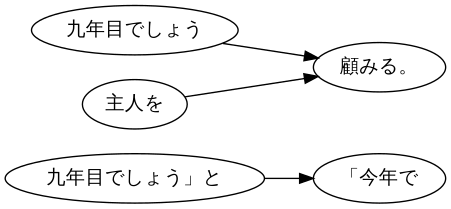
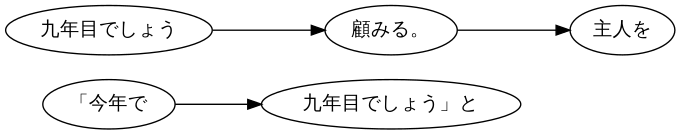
(245, 88) -> (507, 30)
(282, 178) -> (211, 104)
